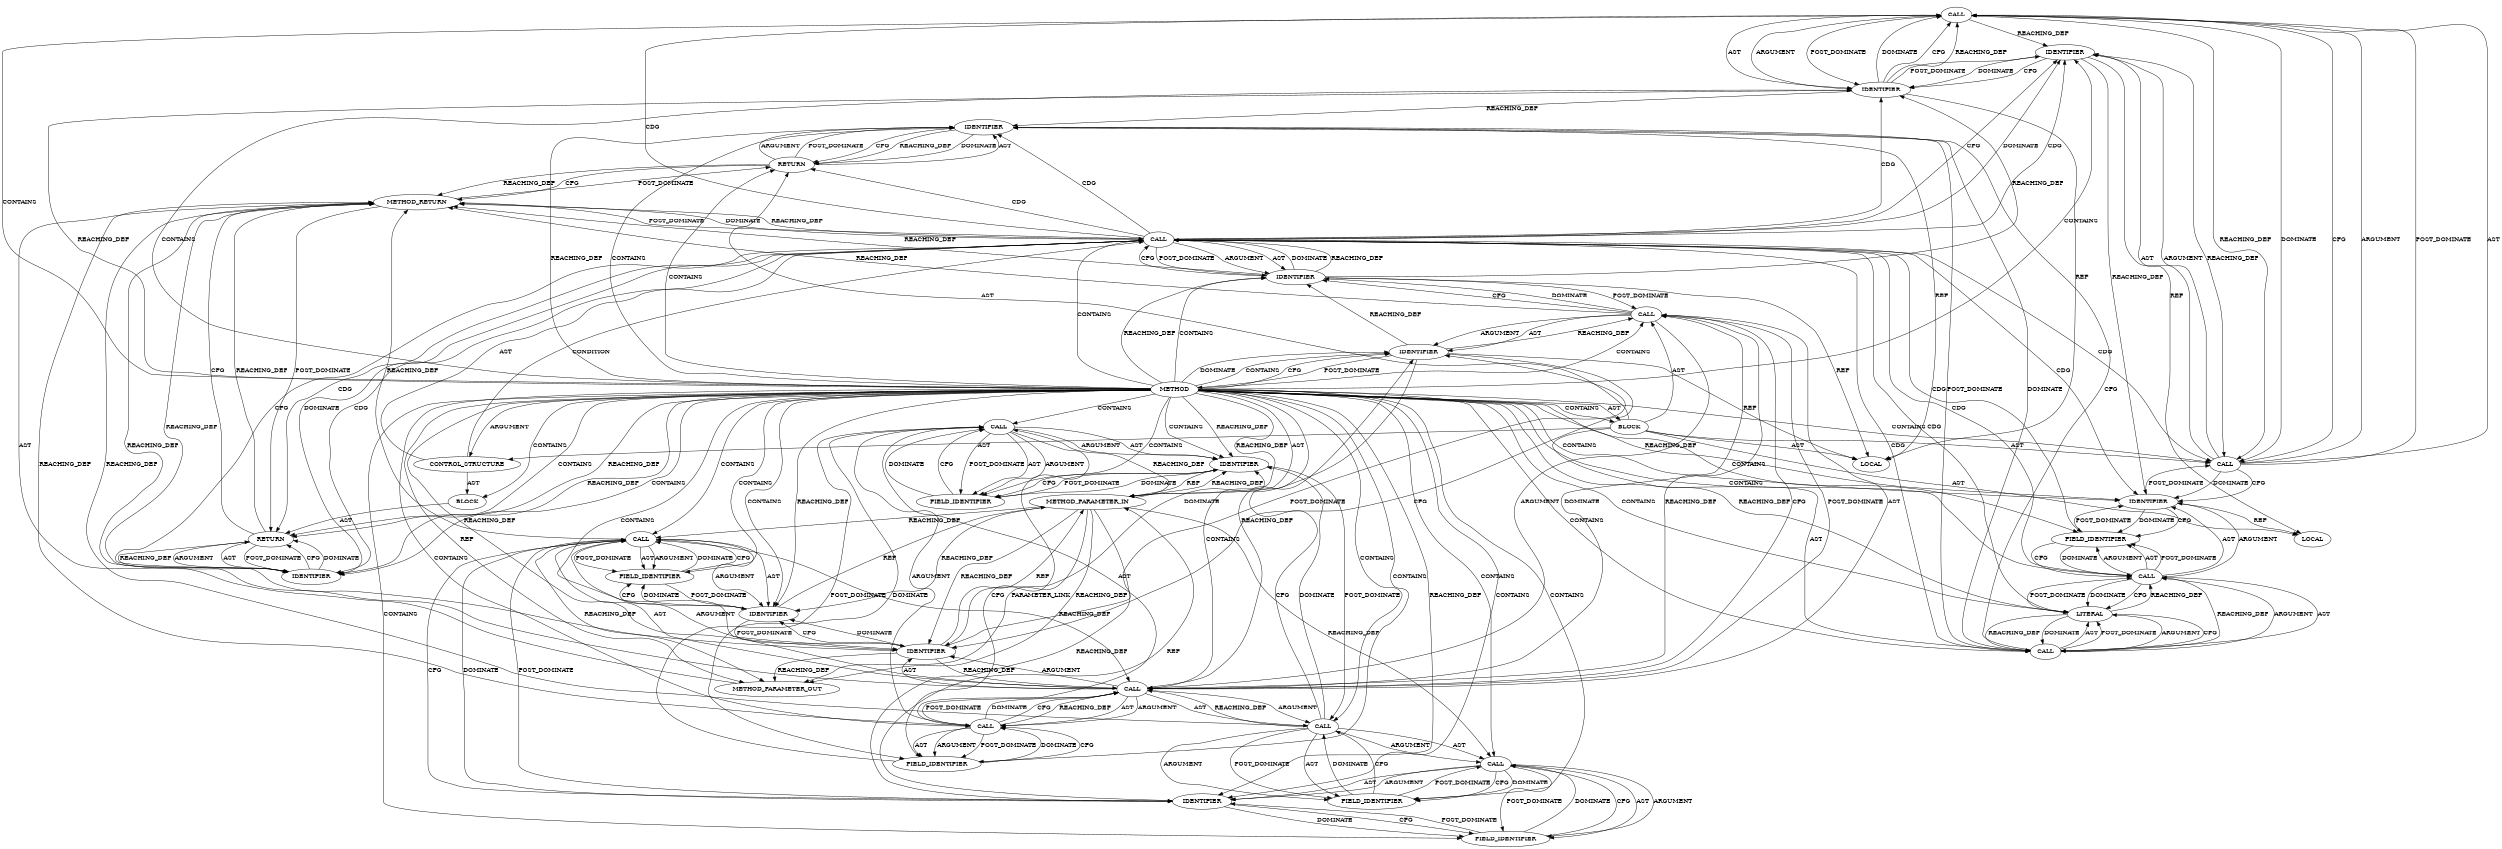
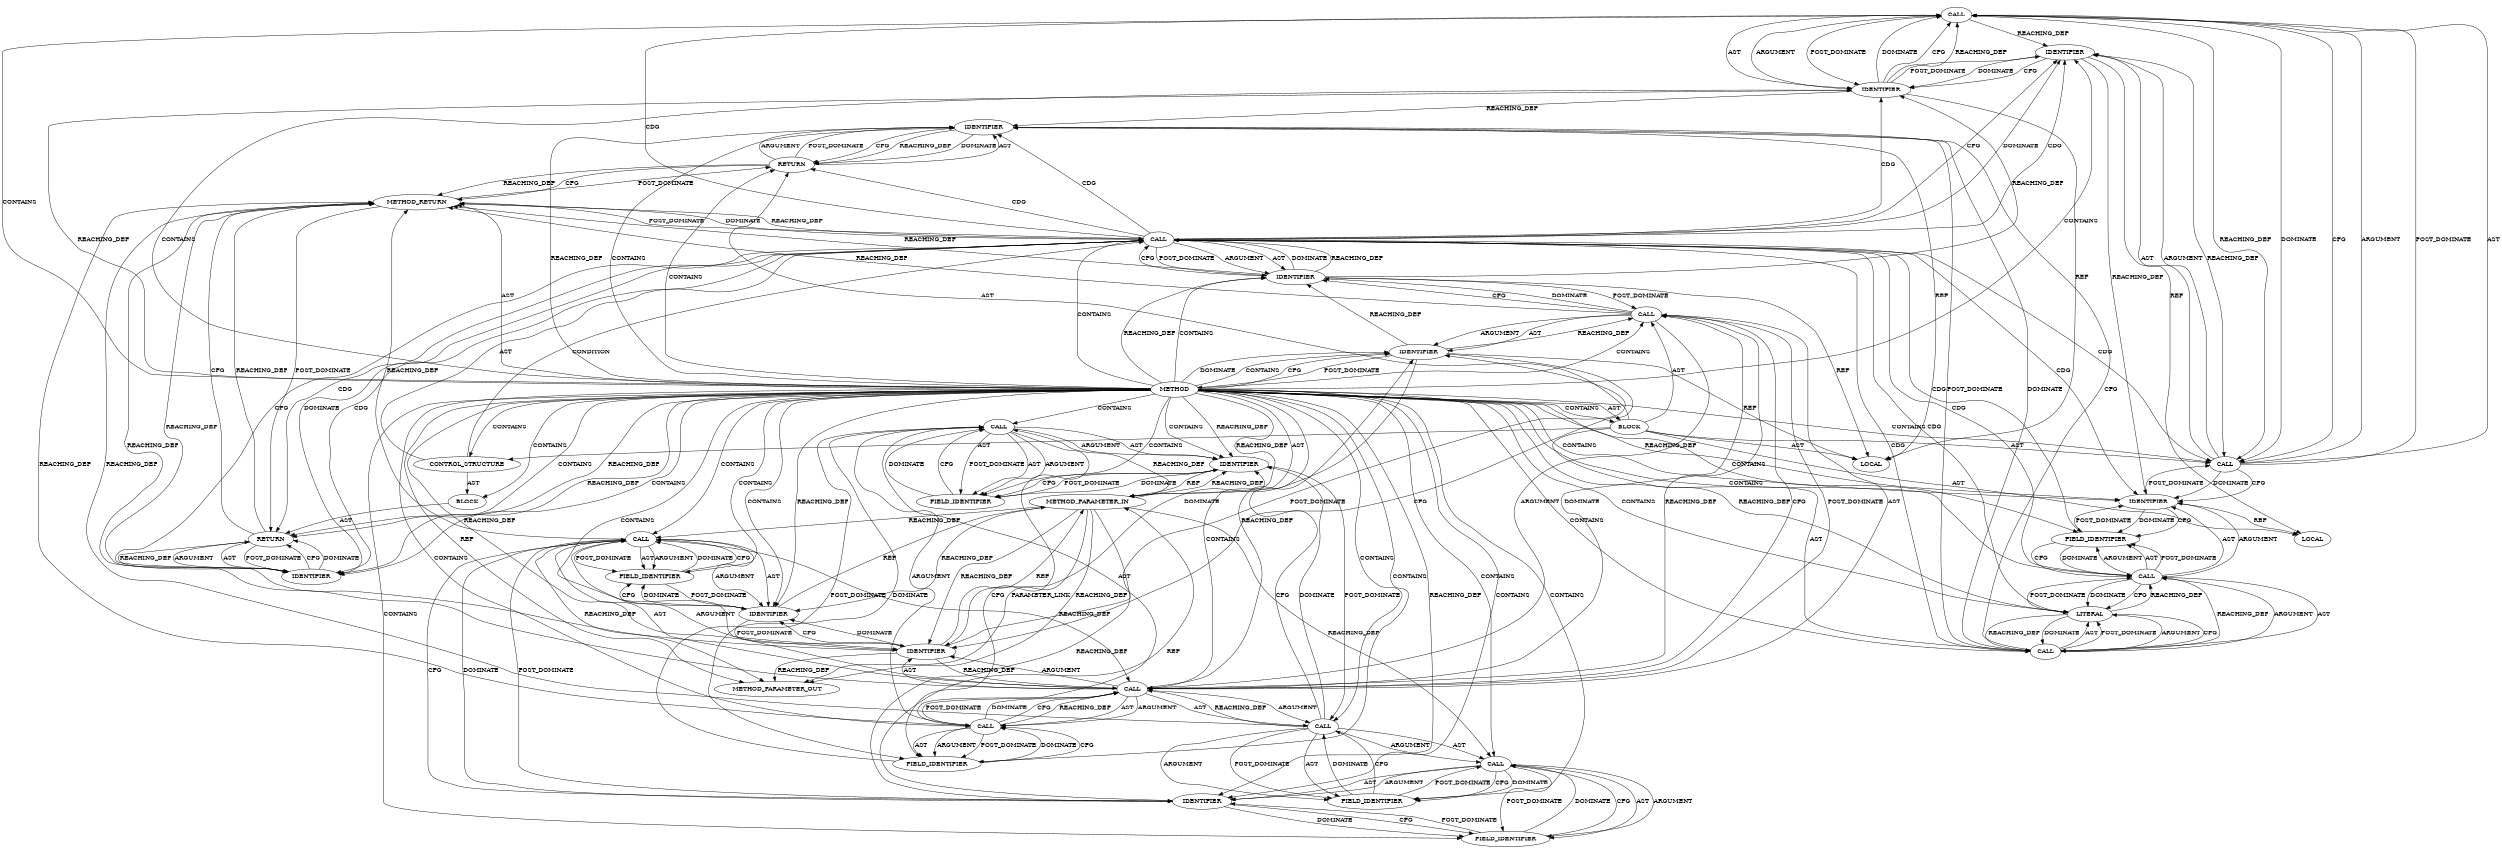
(510, 427) -> (510, 427)
(66, 557) -> (570, 374)
